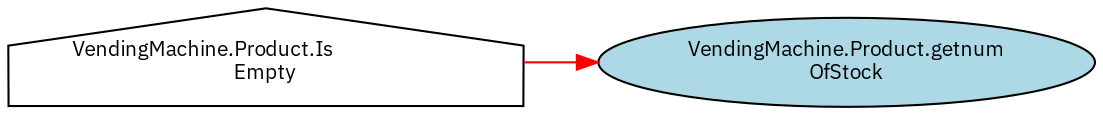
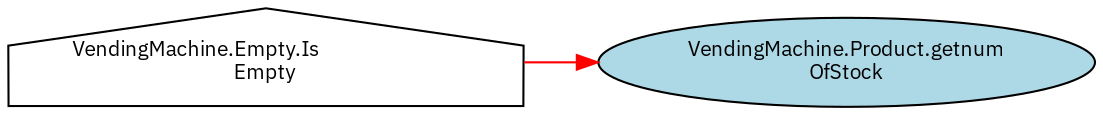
(266, 62) -> (266, 62)
